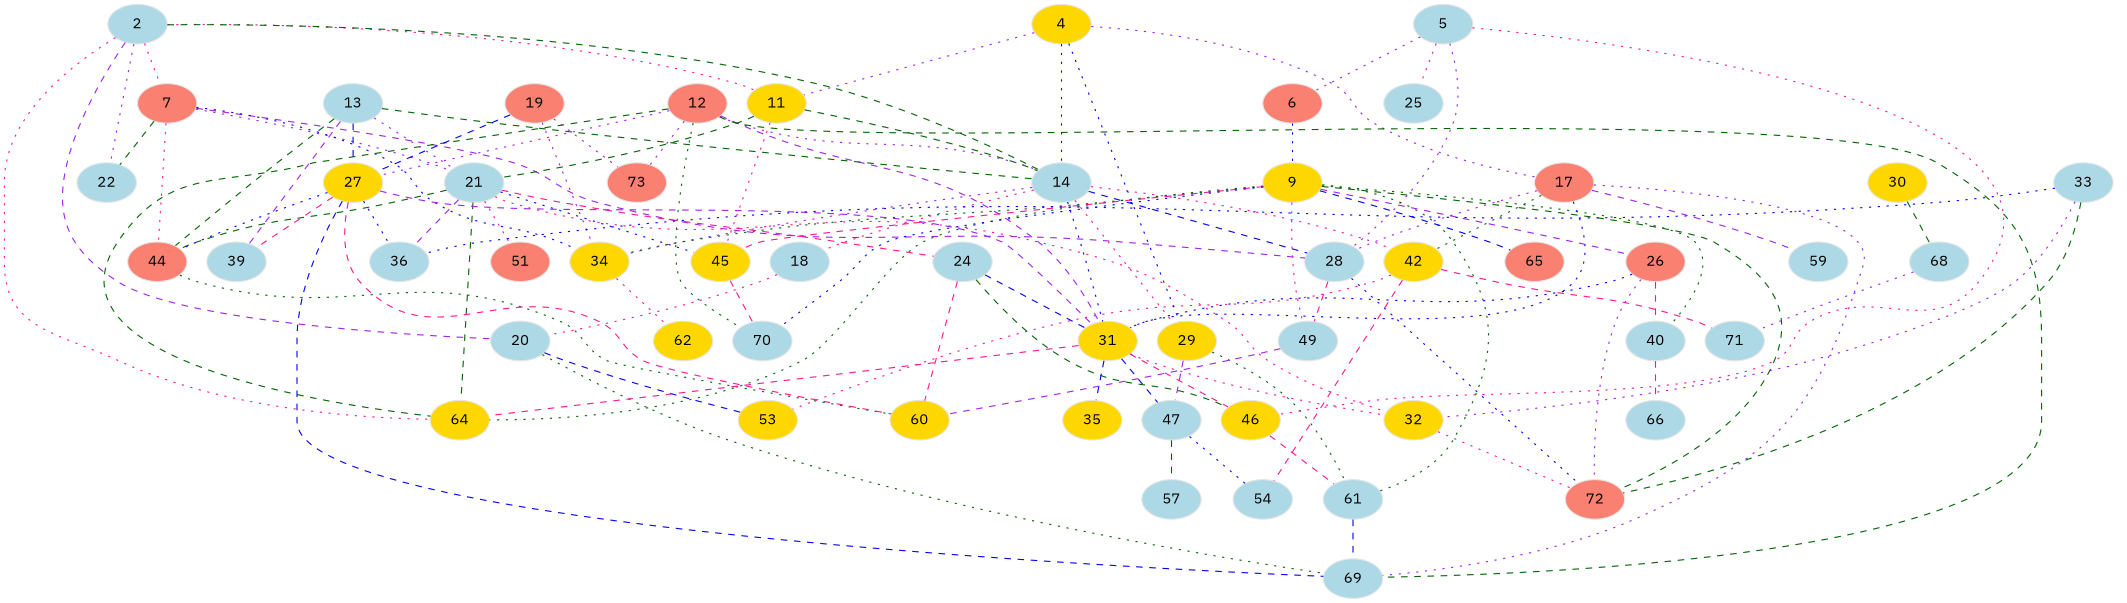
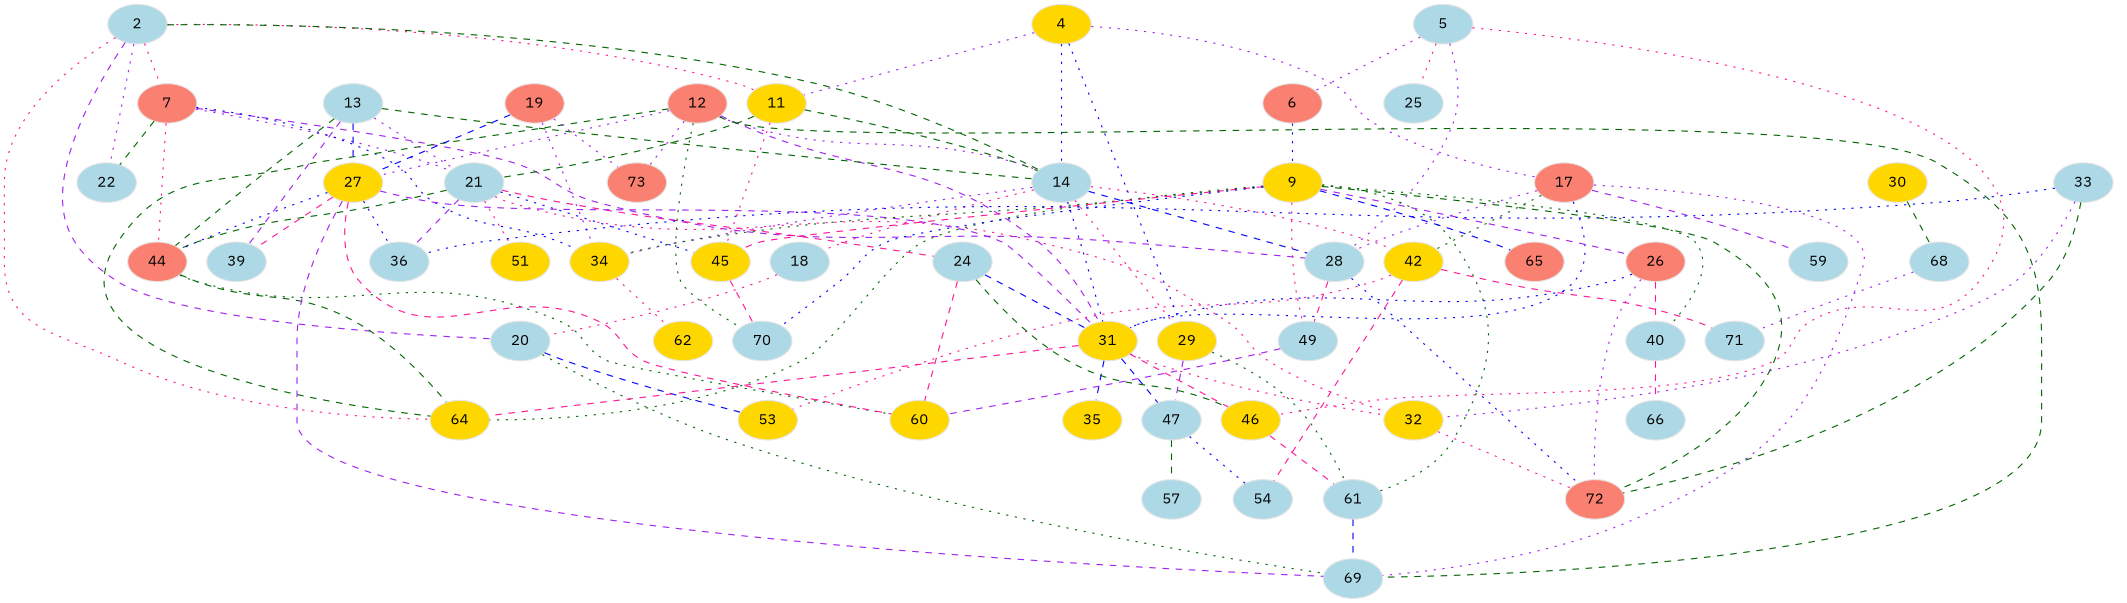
(520, 262) -> (520, 262)
(467, 306) -> (328, 309)
(685, 529) -> (685, 529)
